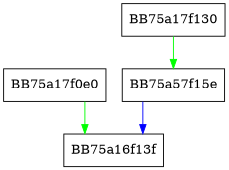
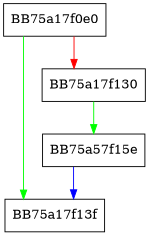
none -> (74, 48)
(114, 150) -> (55, 216)
